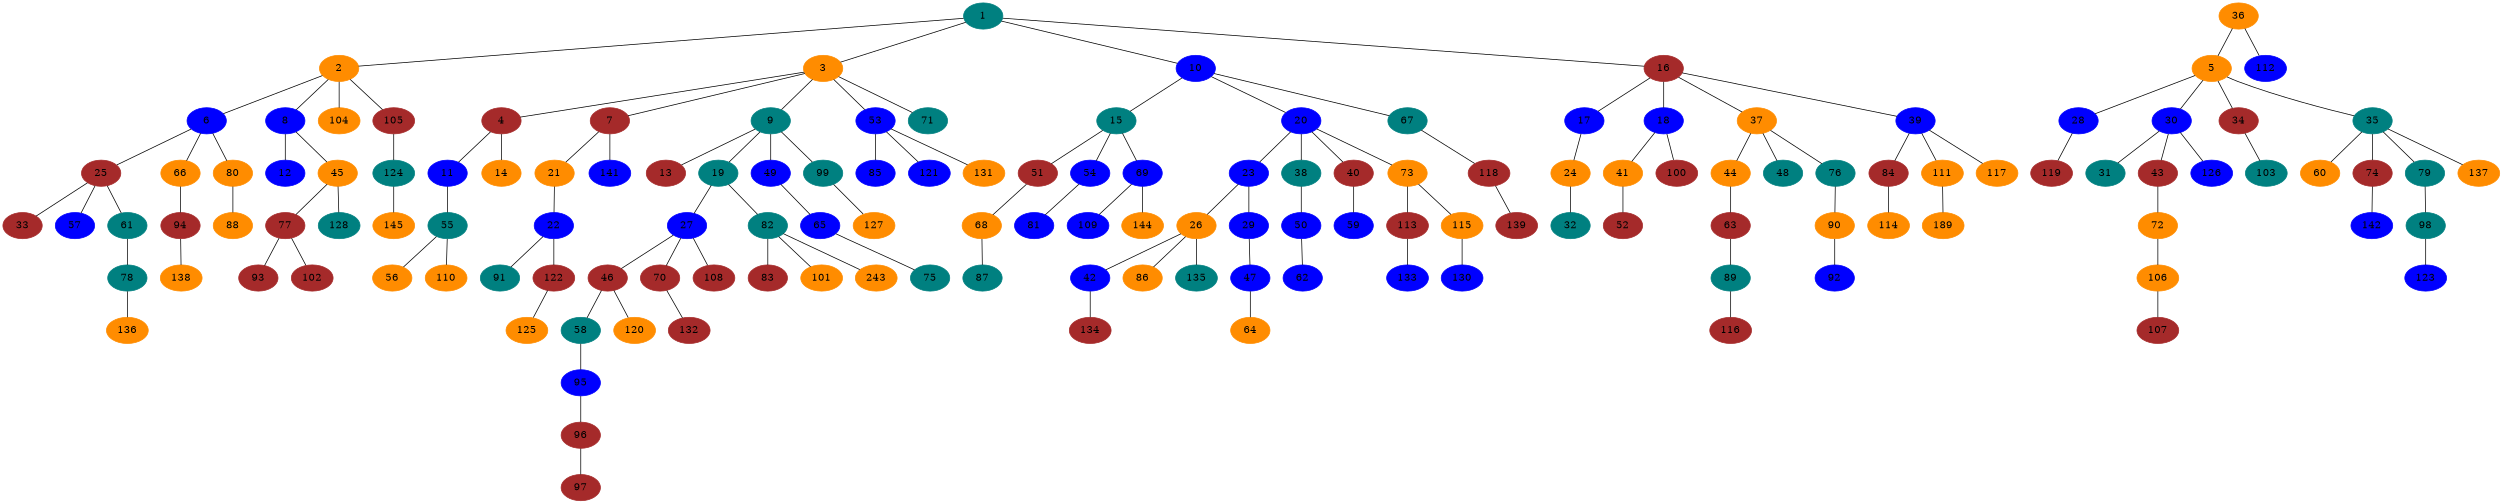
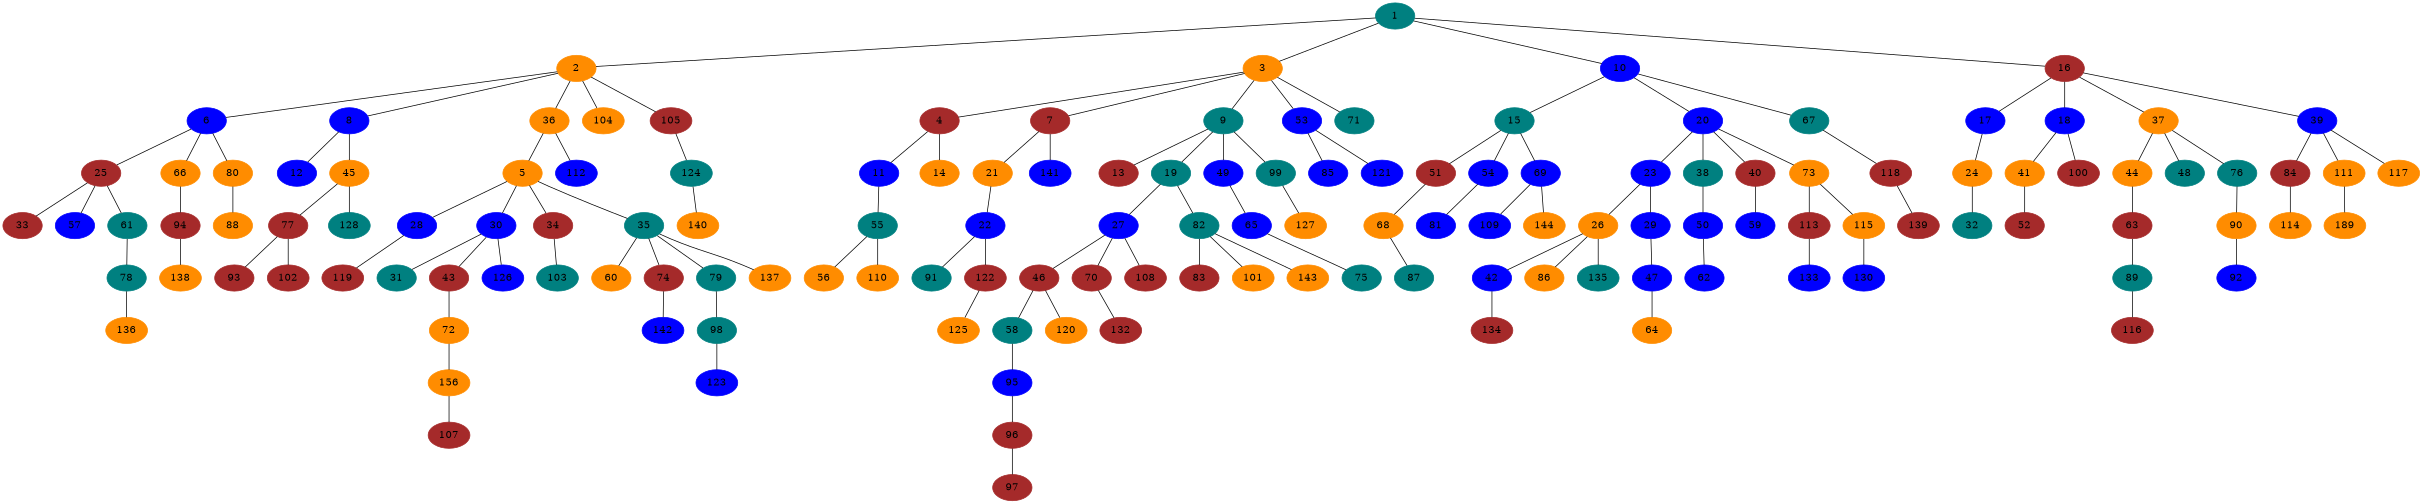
none -> (563, 95)
(984, 173) -> none
(394, 226) -> (698, 226)
(876, 278) -> (1308, 278)
(2158, 278) -> (449, 383)
